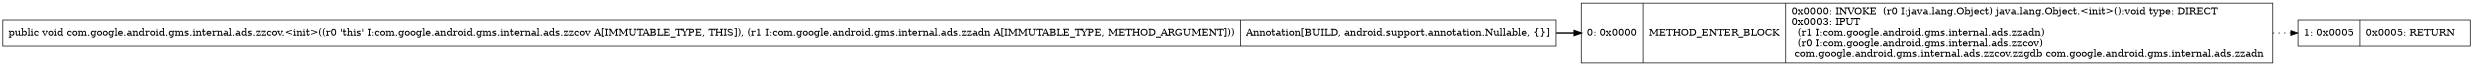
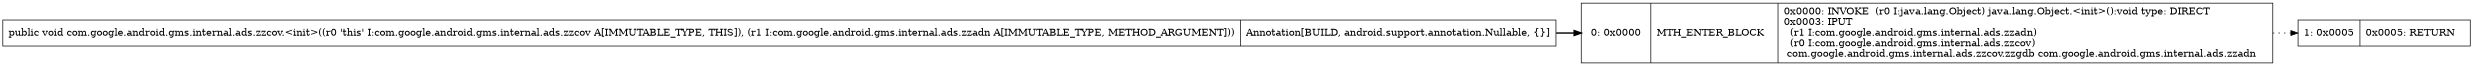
(1714, 33) -> (1711, 33)
